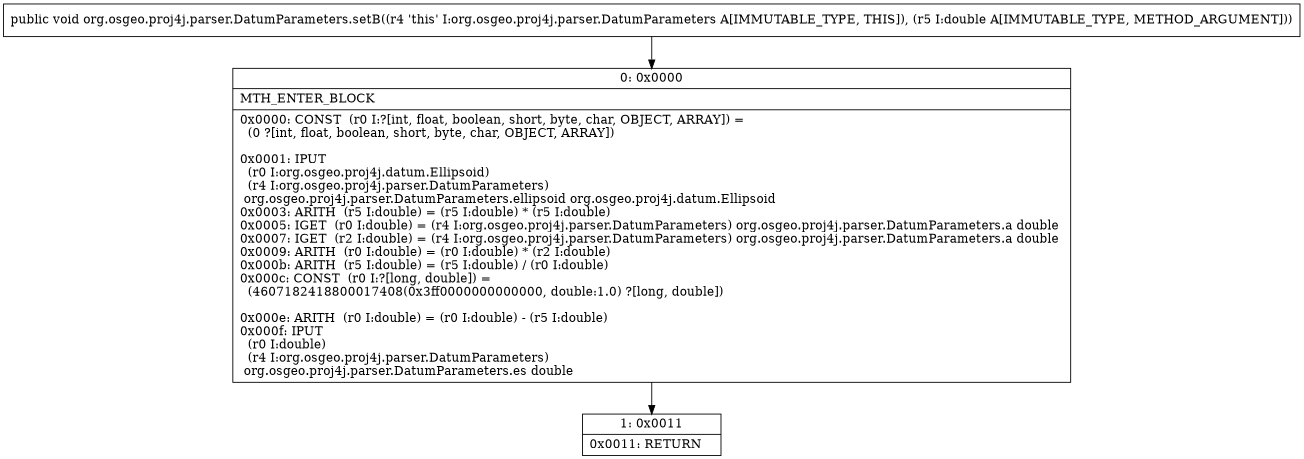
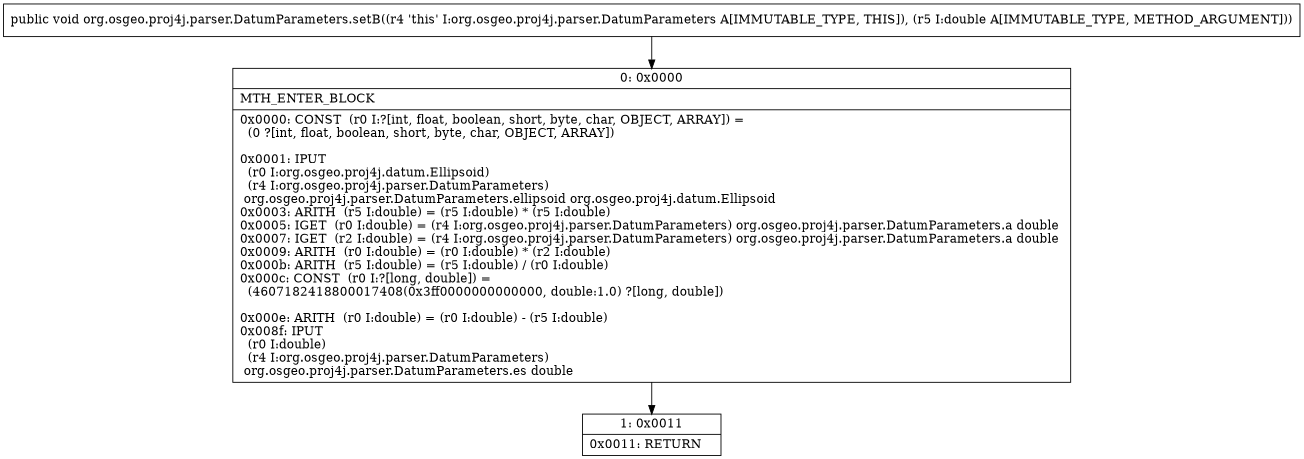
(285, 332) -> (285, 332)
